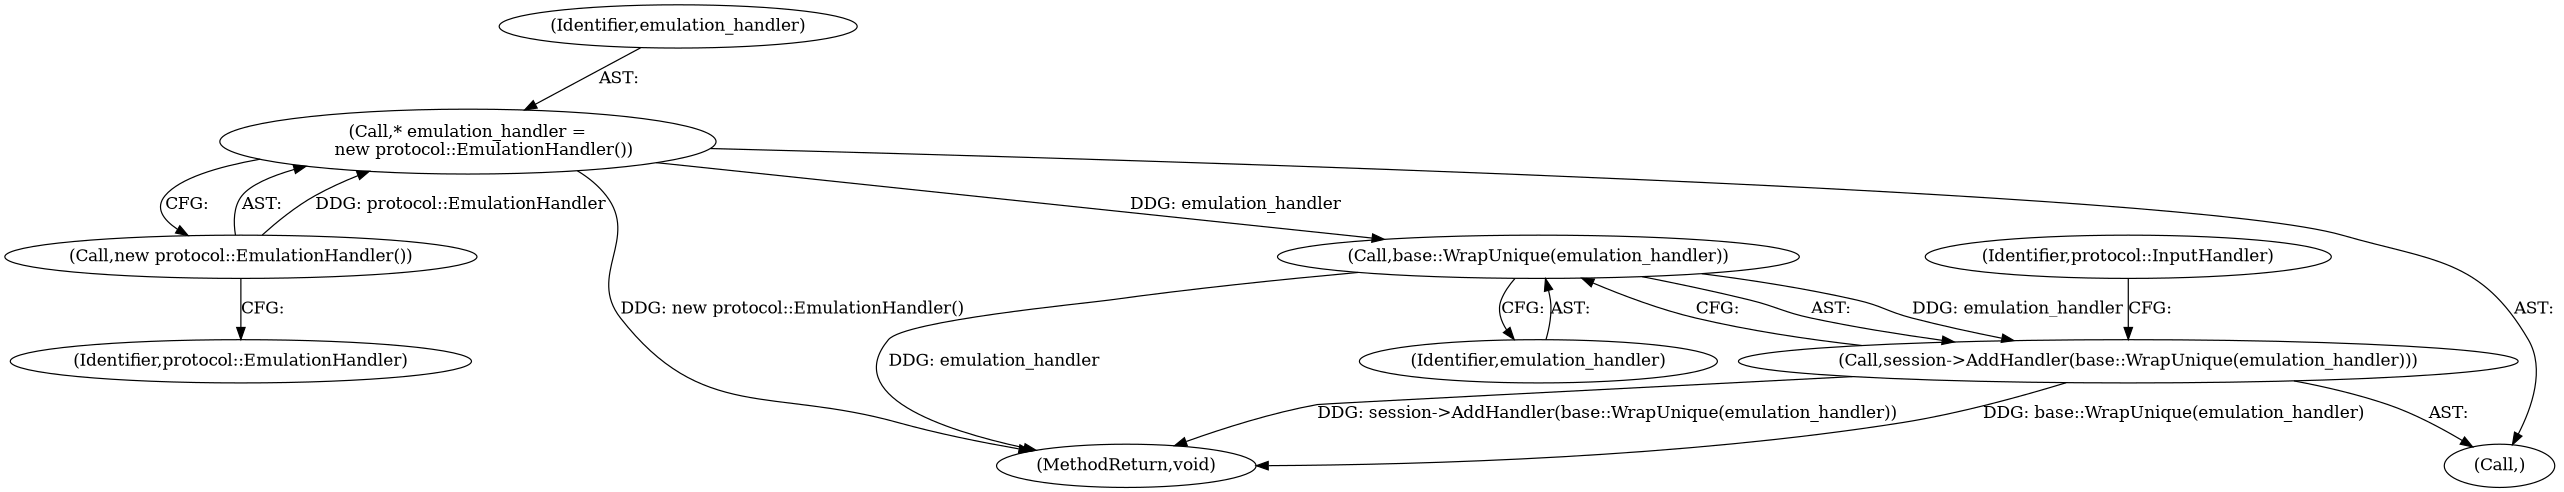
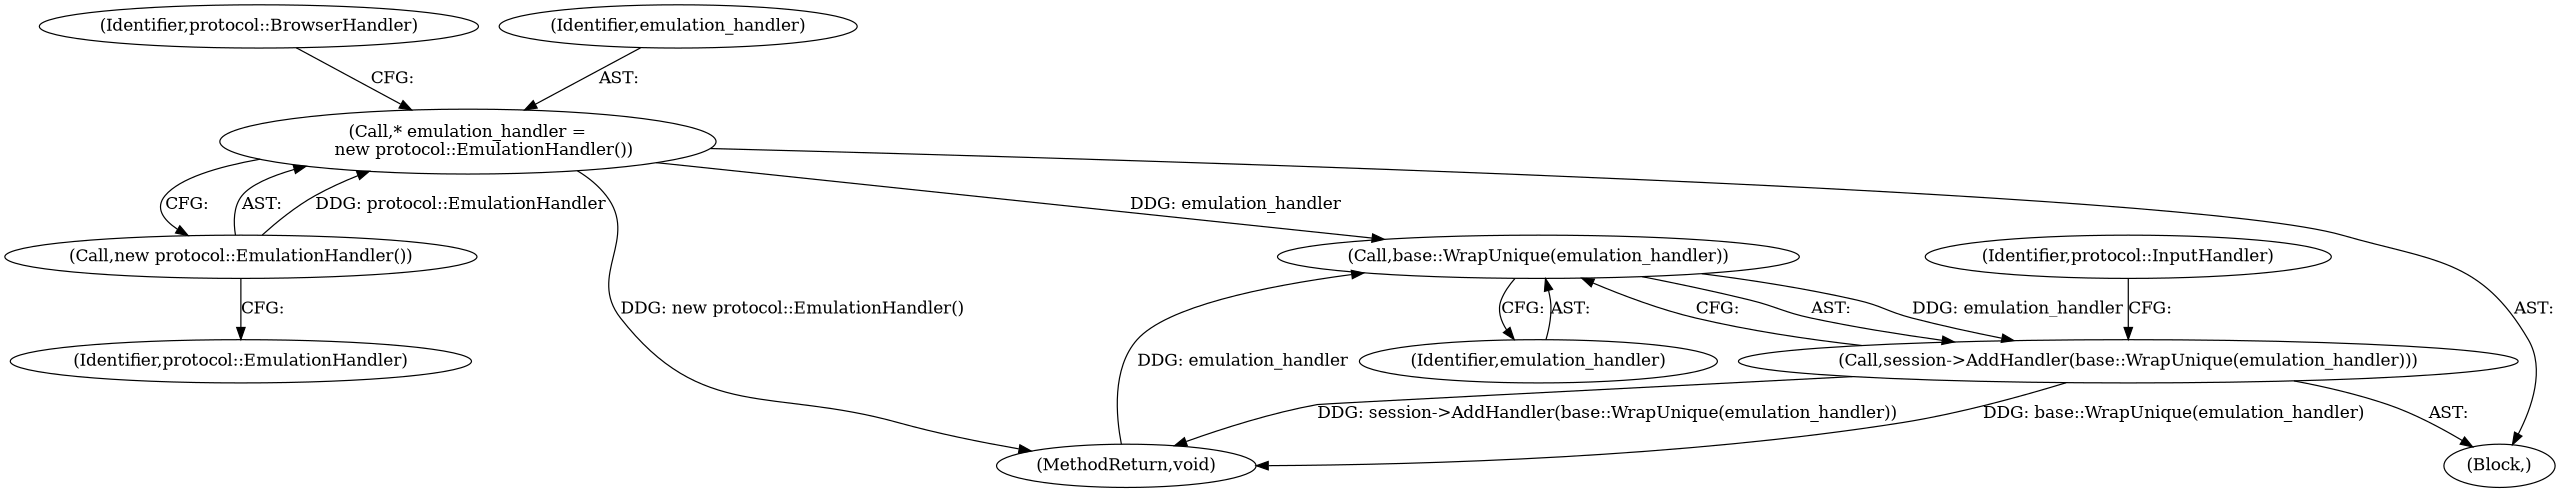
none -> (259, 26)
(1019, 311) -> (1188, 310)
(2499, 466) -> (2499, 466)
